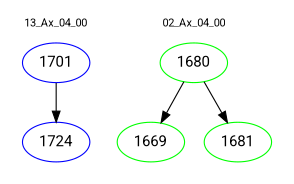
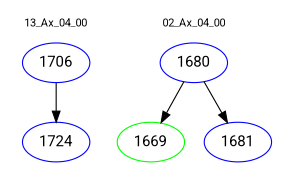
(56, 63) -> (56, 63)
(194, 63) -> (194, 63)
(238, 142) -> (238, 142)
